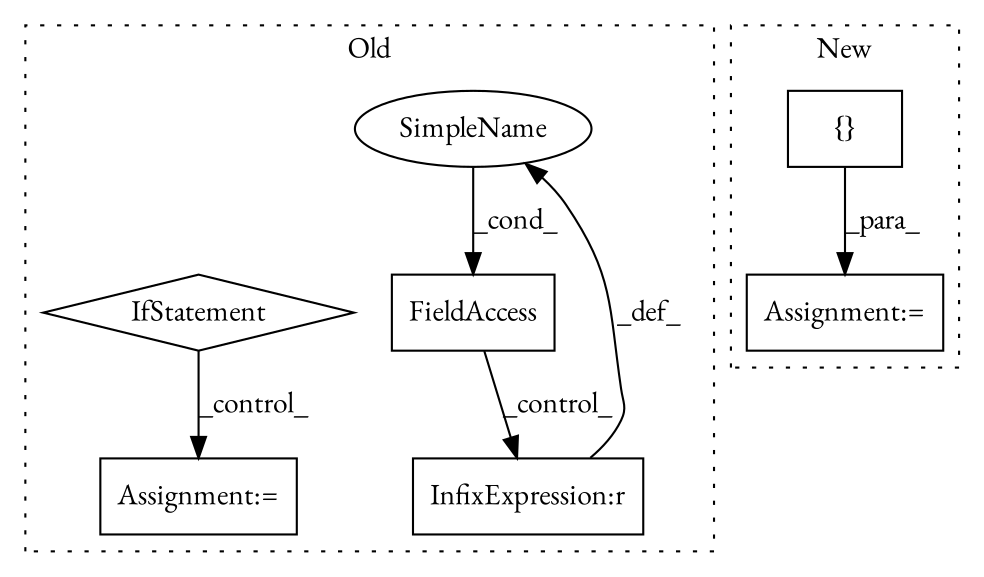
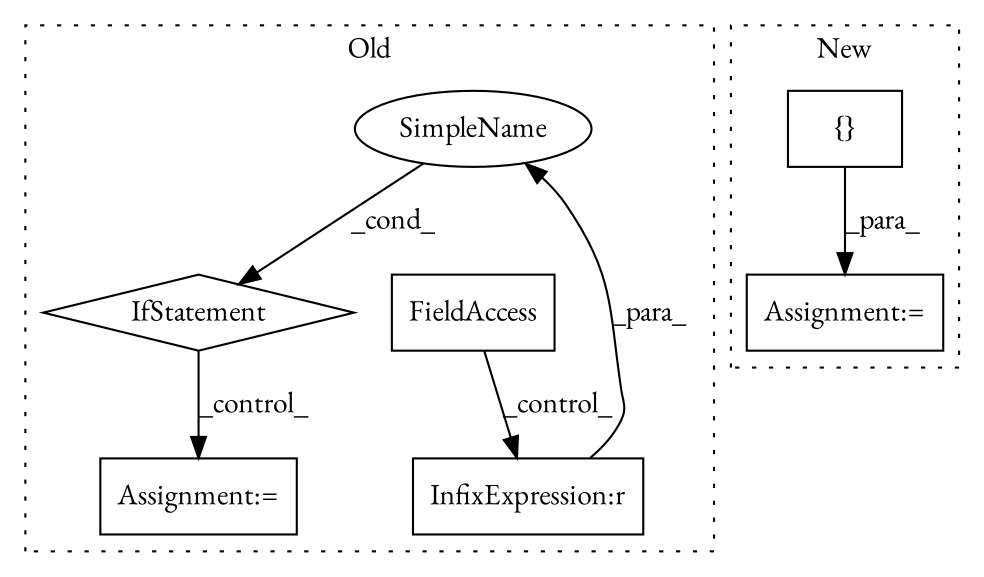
(473, 210) -> (340, 218)
(650, 313) -> (650, 313)
